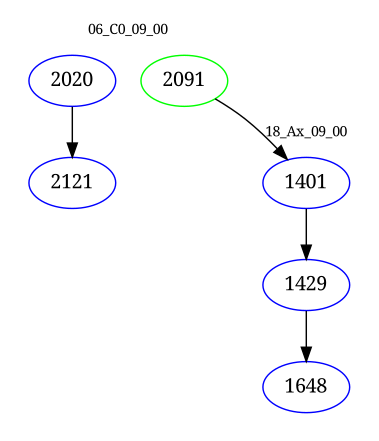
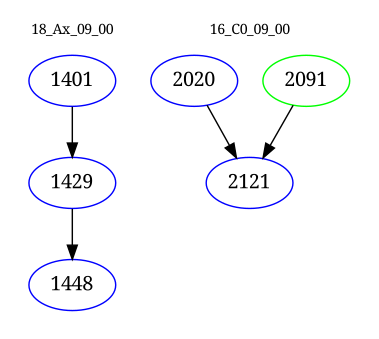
(128, 30) -> (250, 30)
(260, 132) -> (282, 125)
(306, 387) -> (72, 285)
